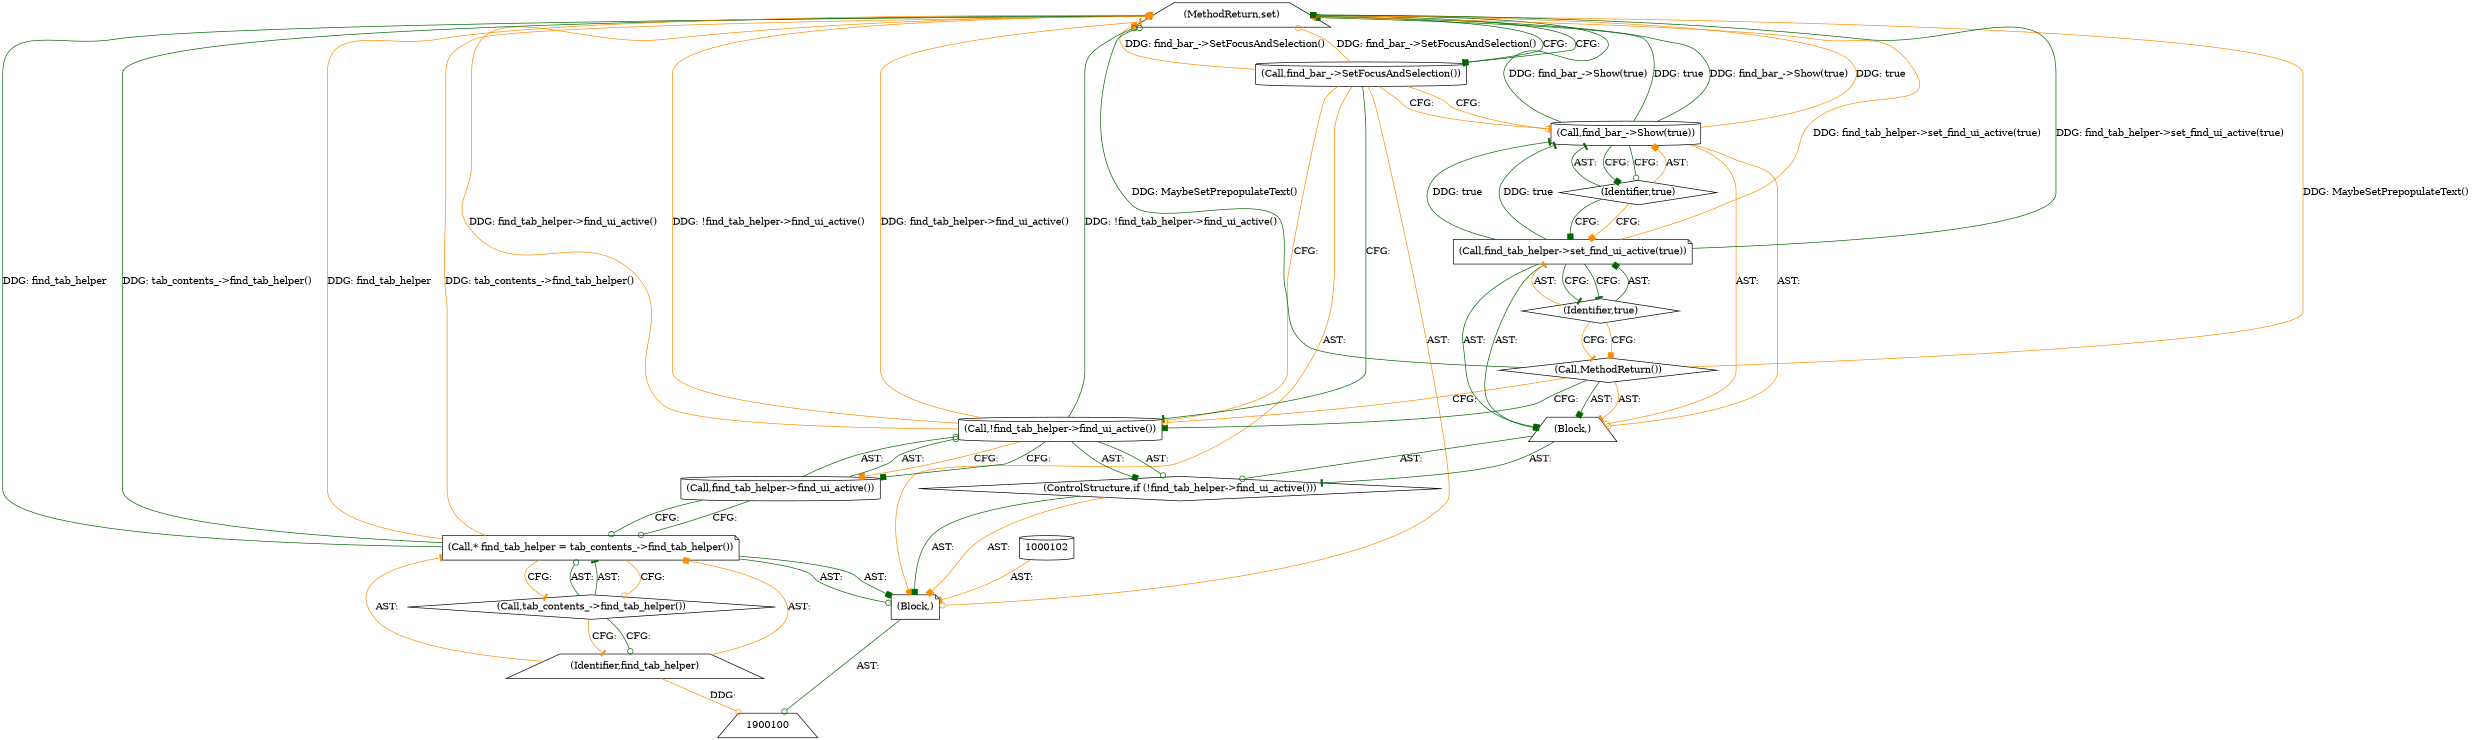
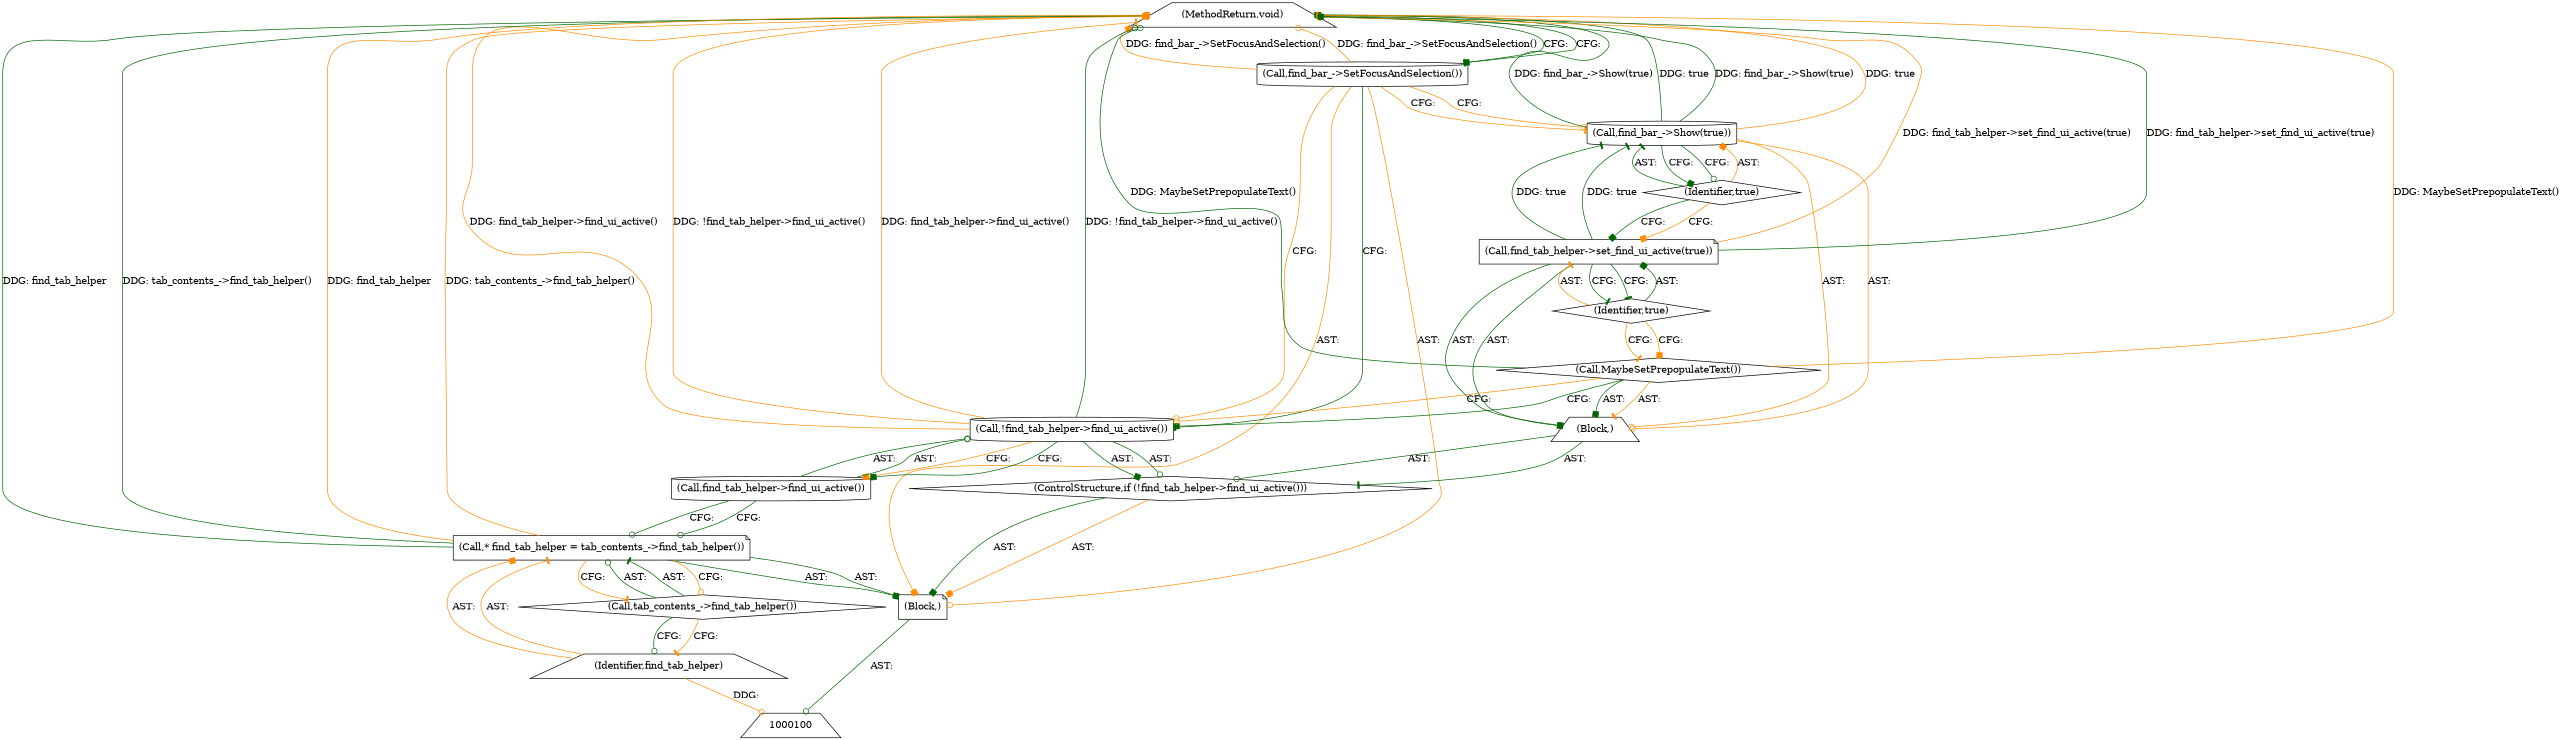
(1232, 15) -> (1232, 15)
(1608, 370) -> (1659, 370)
(1047, 548) -> none
(768, 725) -> (791, 725)
